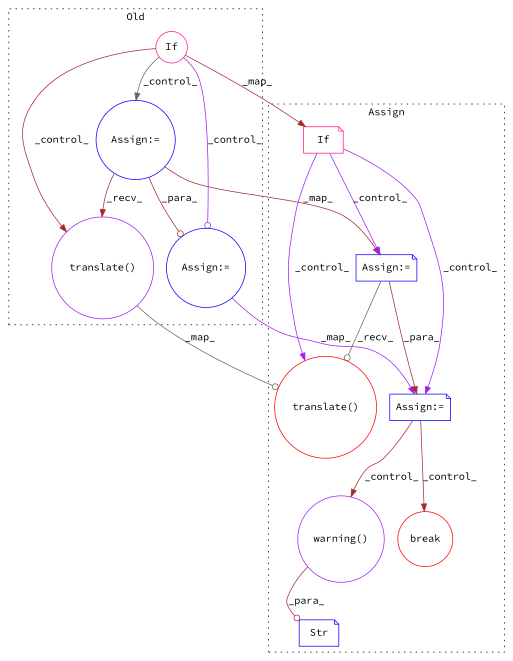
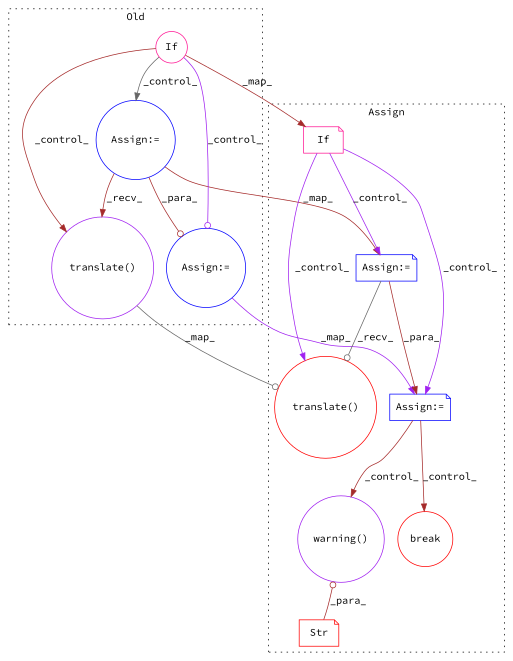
(291, 590) -> (329, 604)
(319, 633) -> (319, 633)
